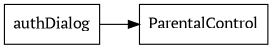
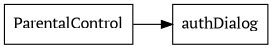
(114, 24) -> (147, 24)
